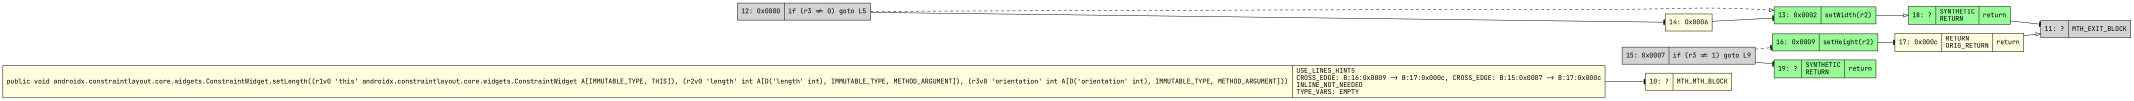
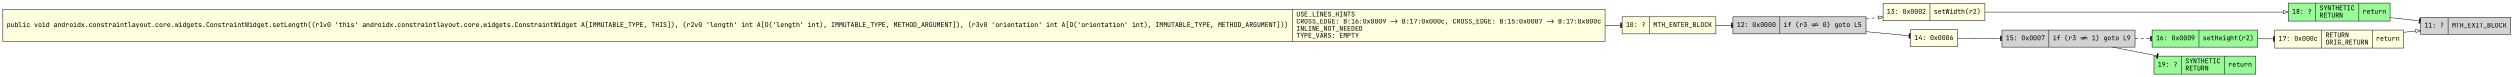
(1825, 15) -> (1934, 12)
(1742, 20) -> (1979, 38)
none -> (1723, 25)
(1702, 81) -> (1683, 25)
